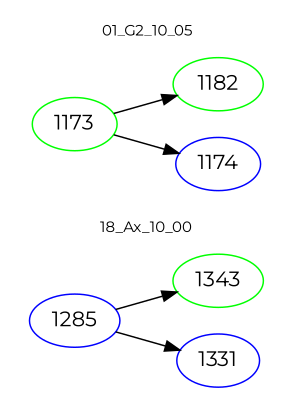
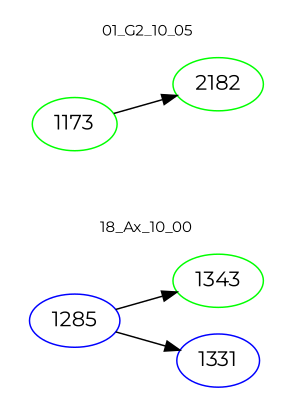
(218, 84) -> (218, 84)
(218, 164) -> none
